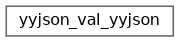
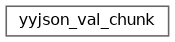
(90, 21) -> (87, 21)
